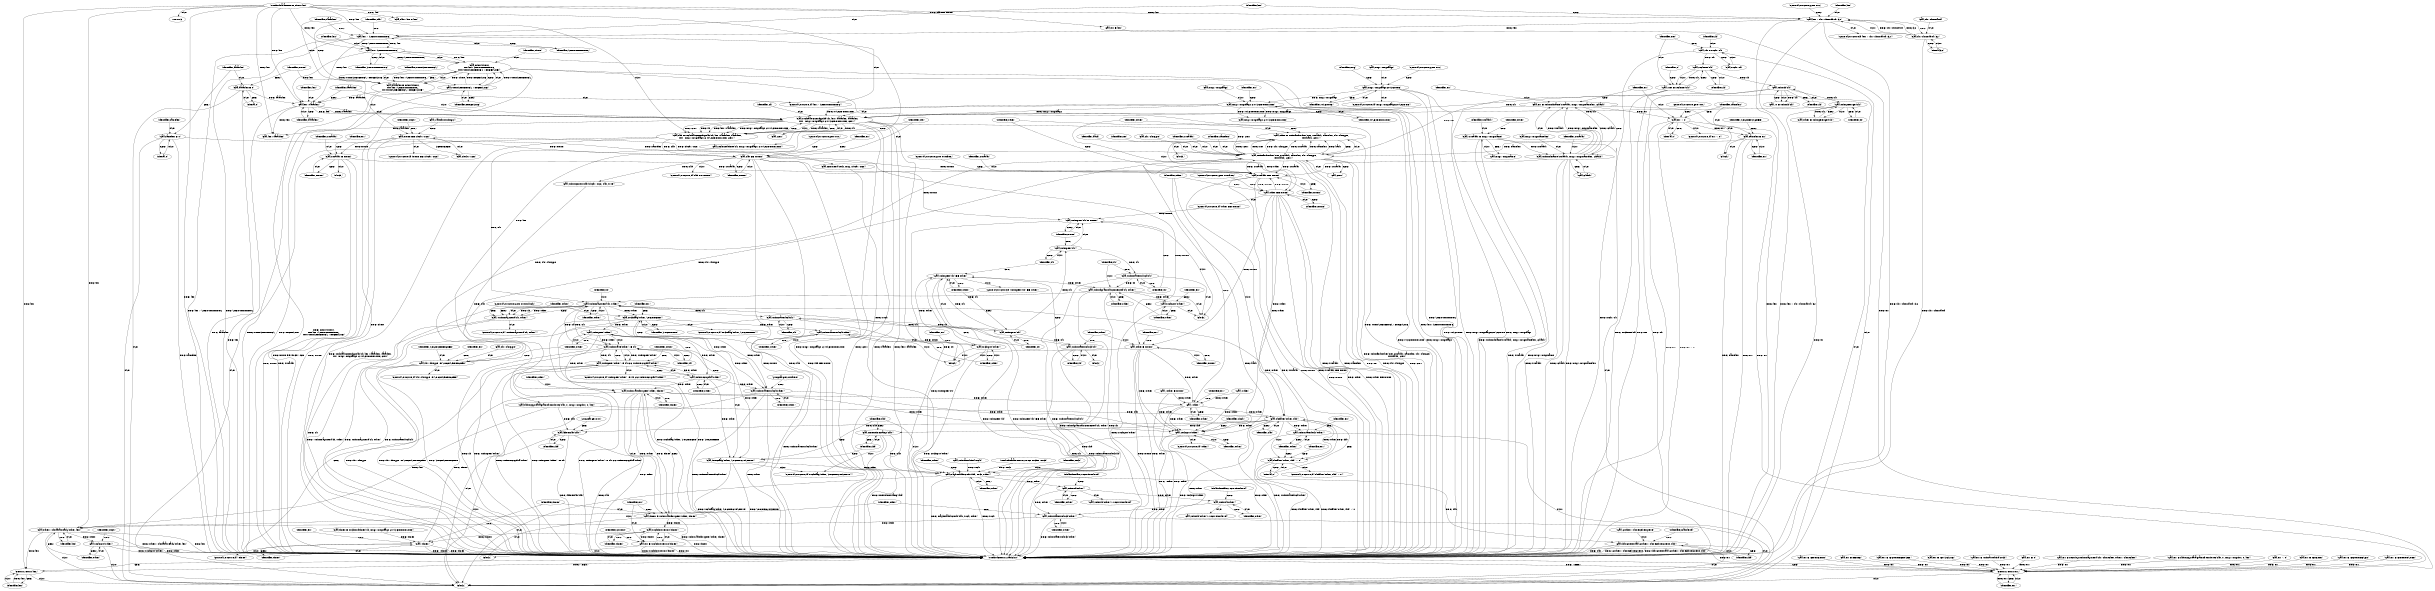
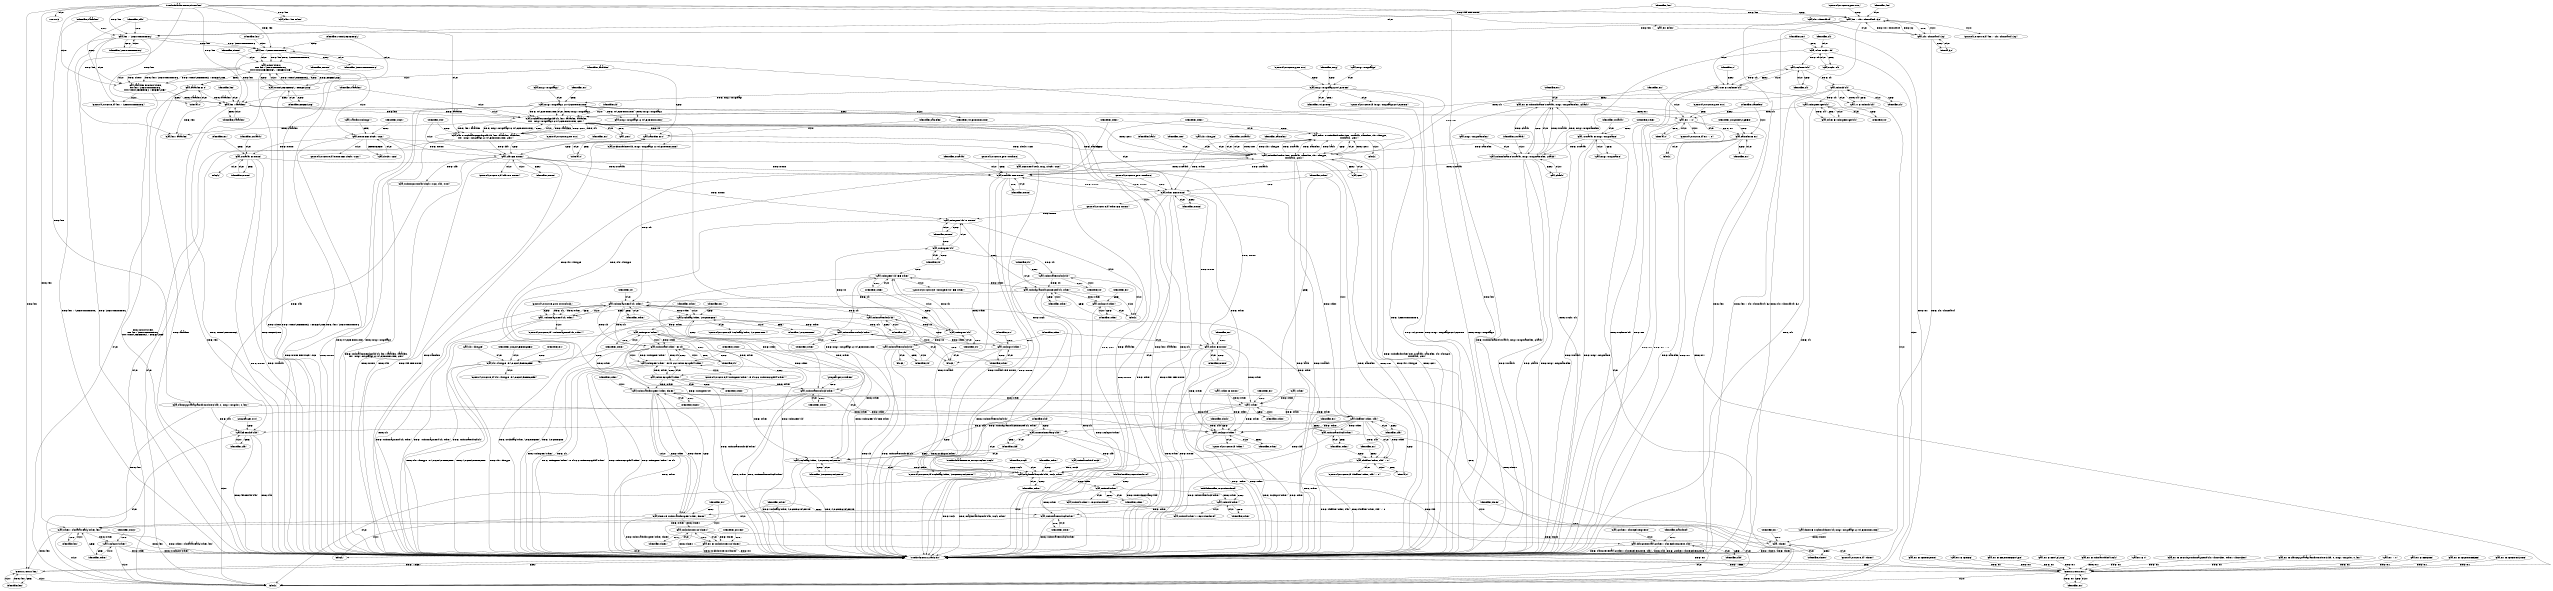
none -> (307, 43)
(731, 460) -> (818, 460)
none -> (827, 474)
